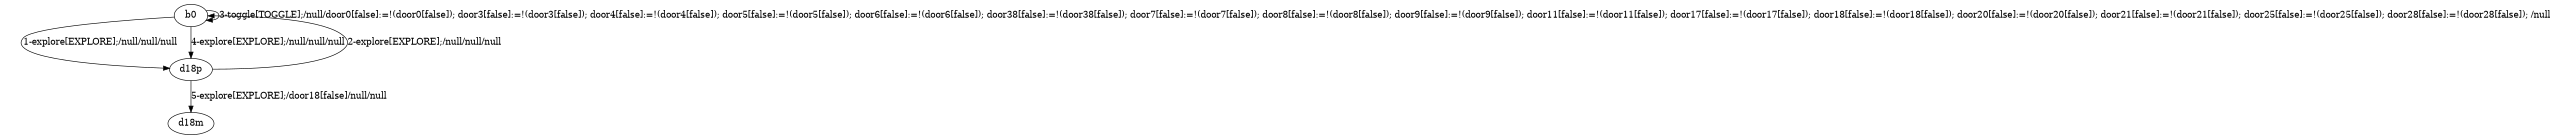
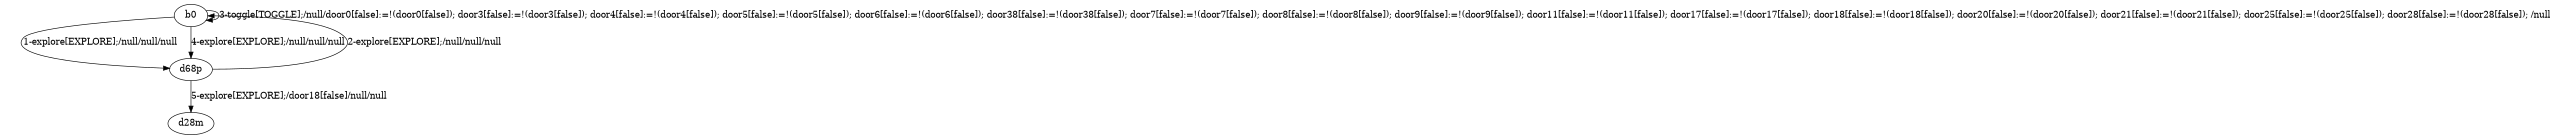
(191, 70) -> (191, 70)
(191, 124) -> (191, 124)
